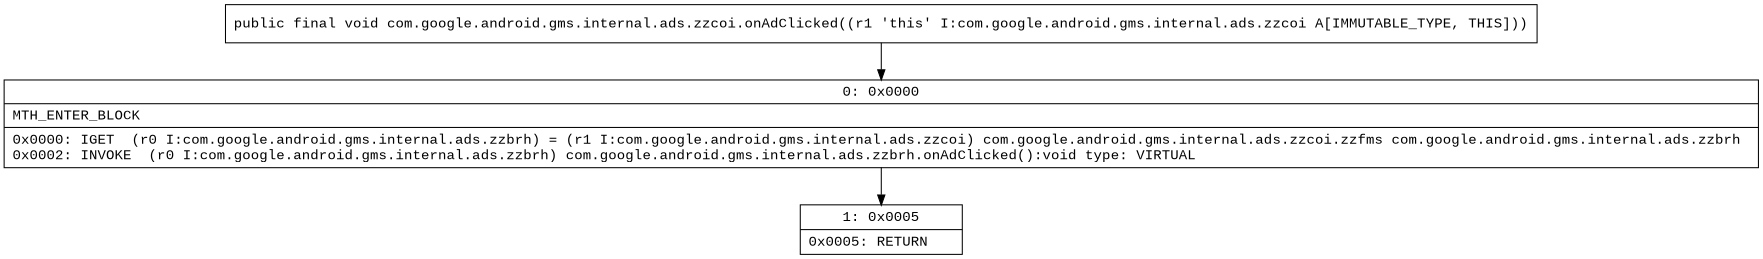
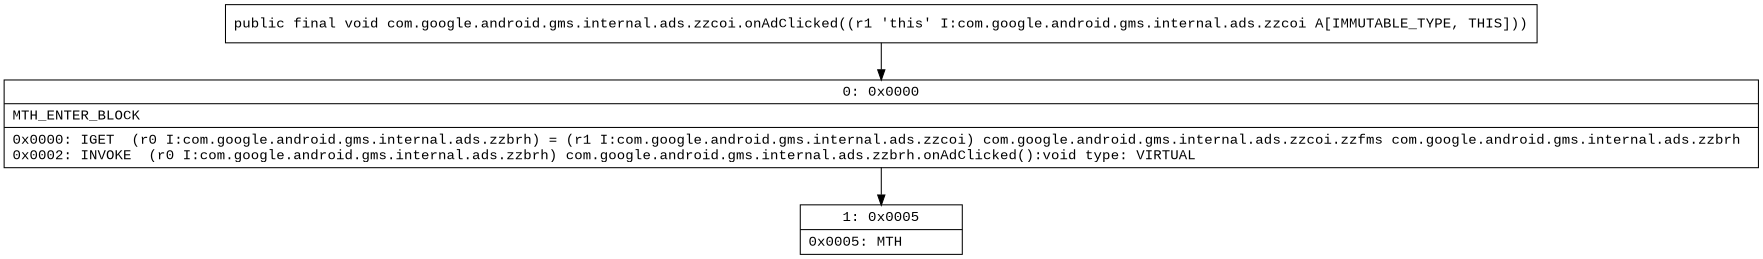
(881, 241) -> (868, 241)
